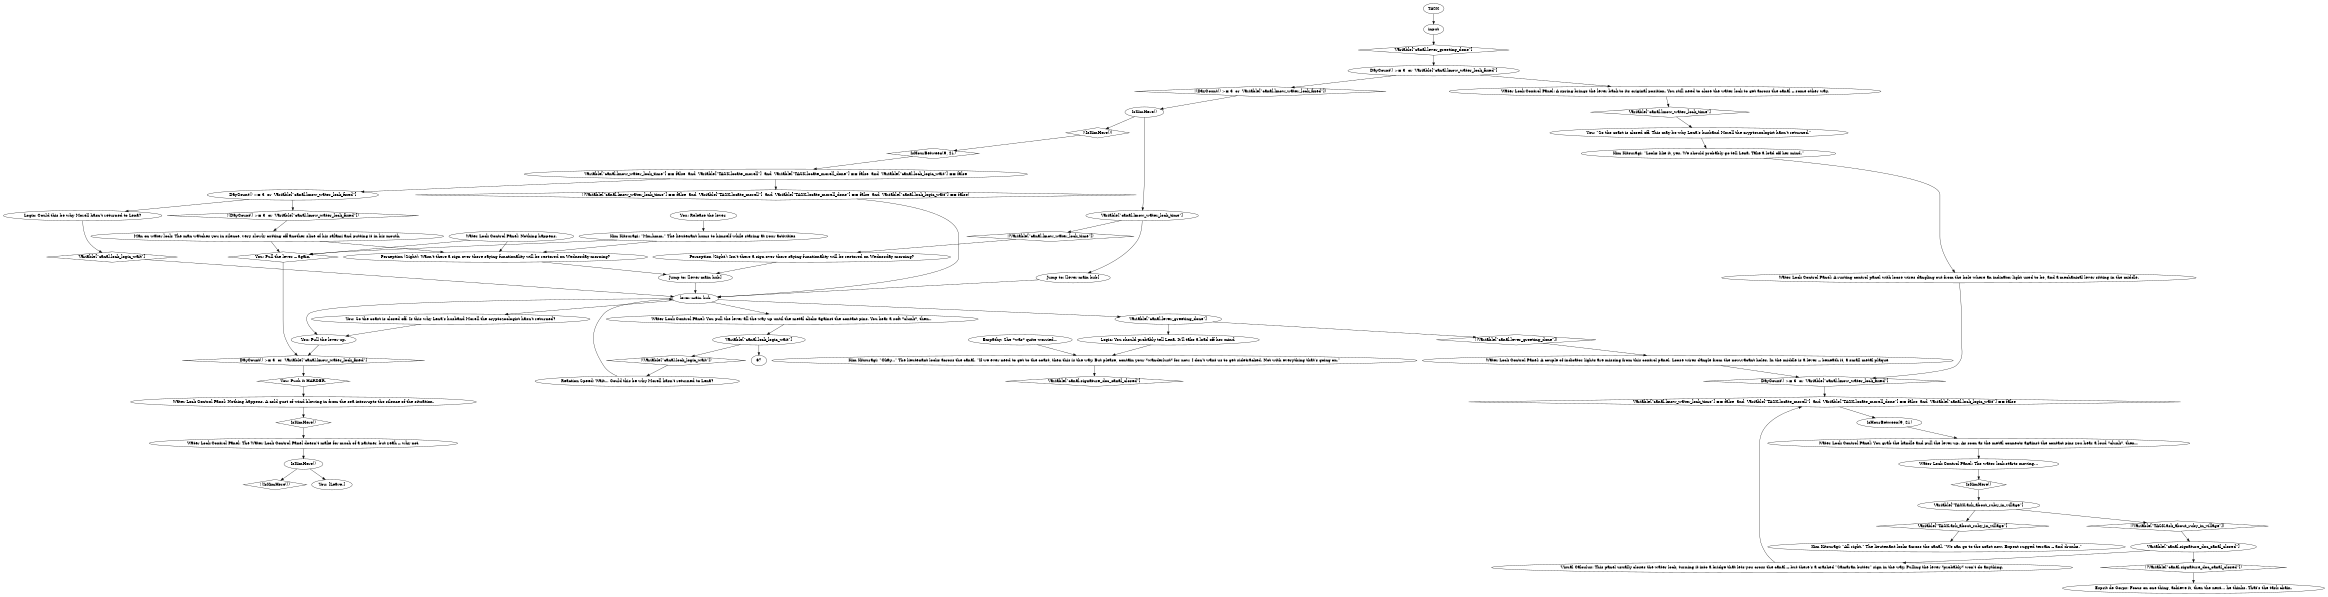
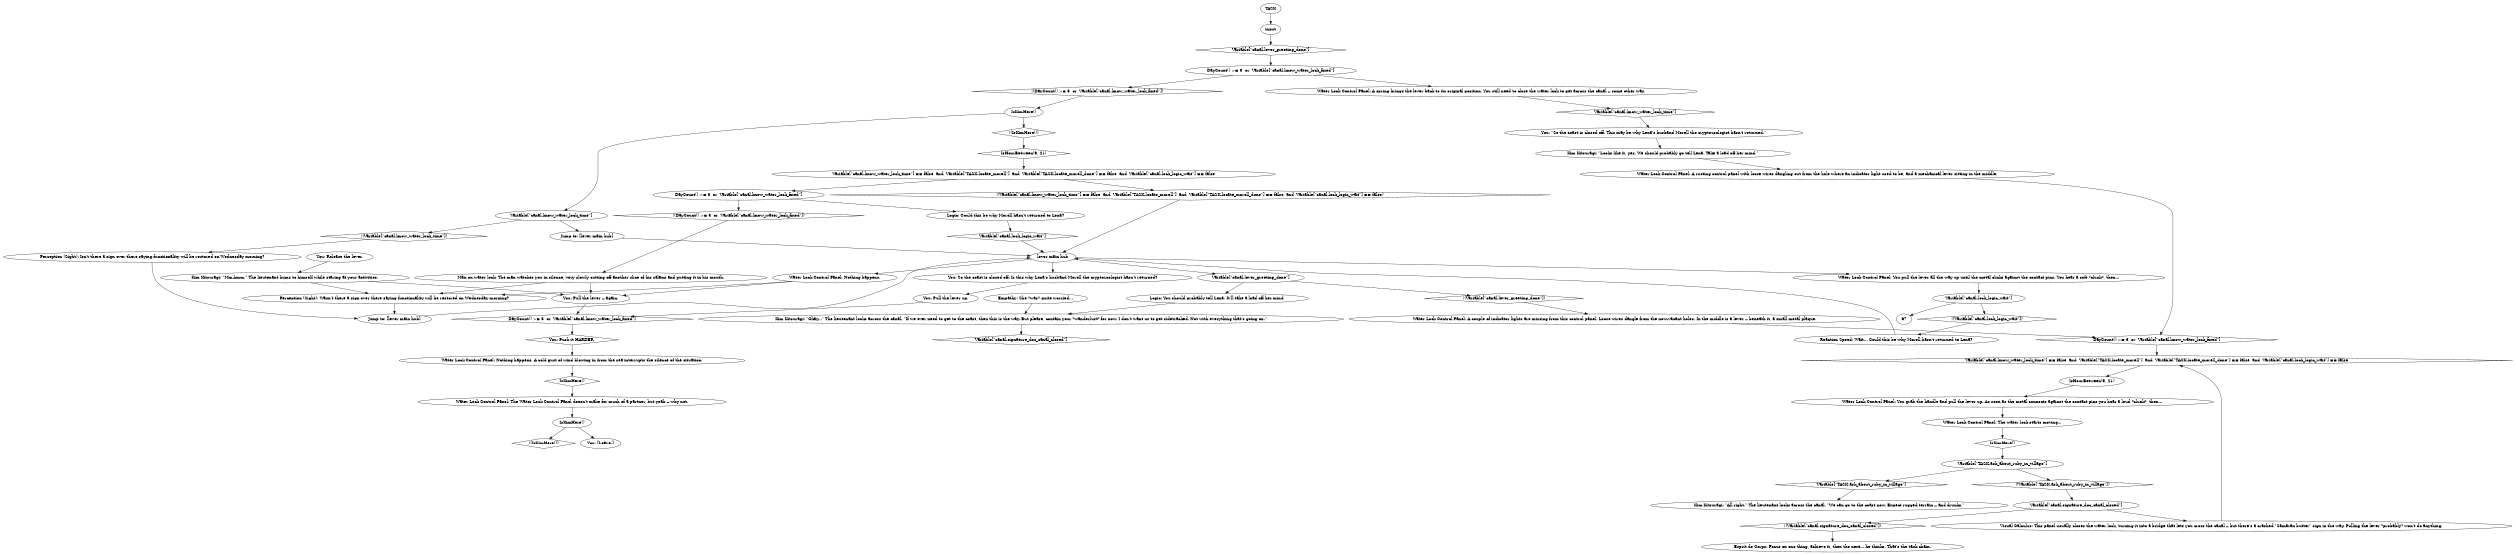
(283, 257) -> (591, 298)
(479, 301) -> (955, 266)
